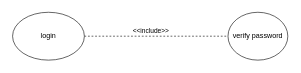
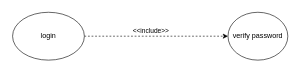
(224, 36) -> (222, 36)
